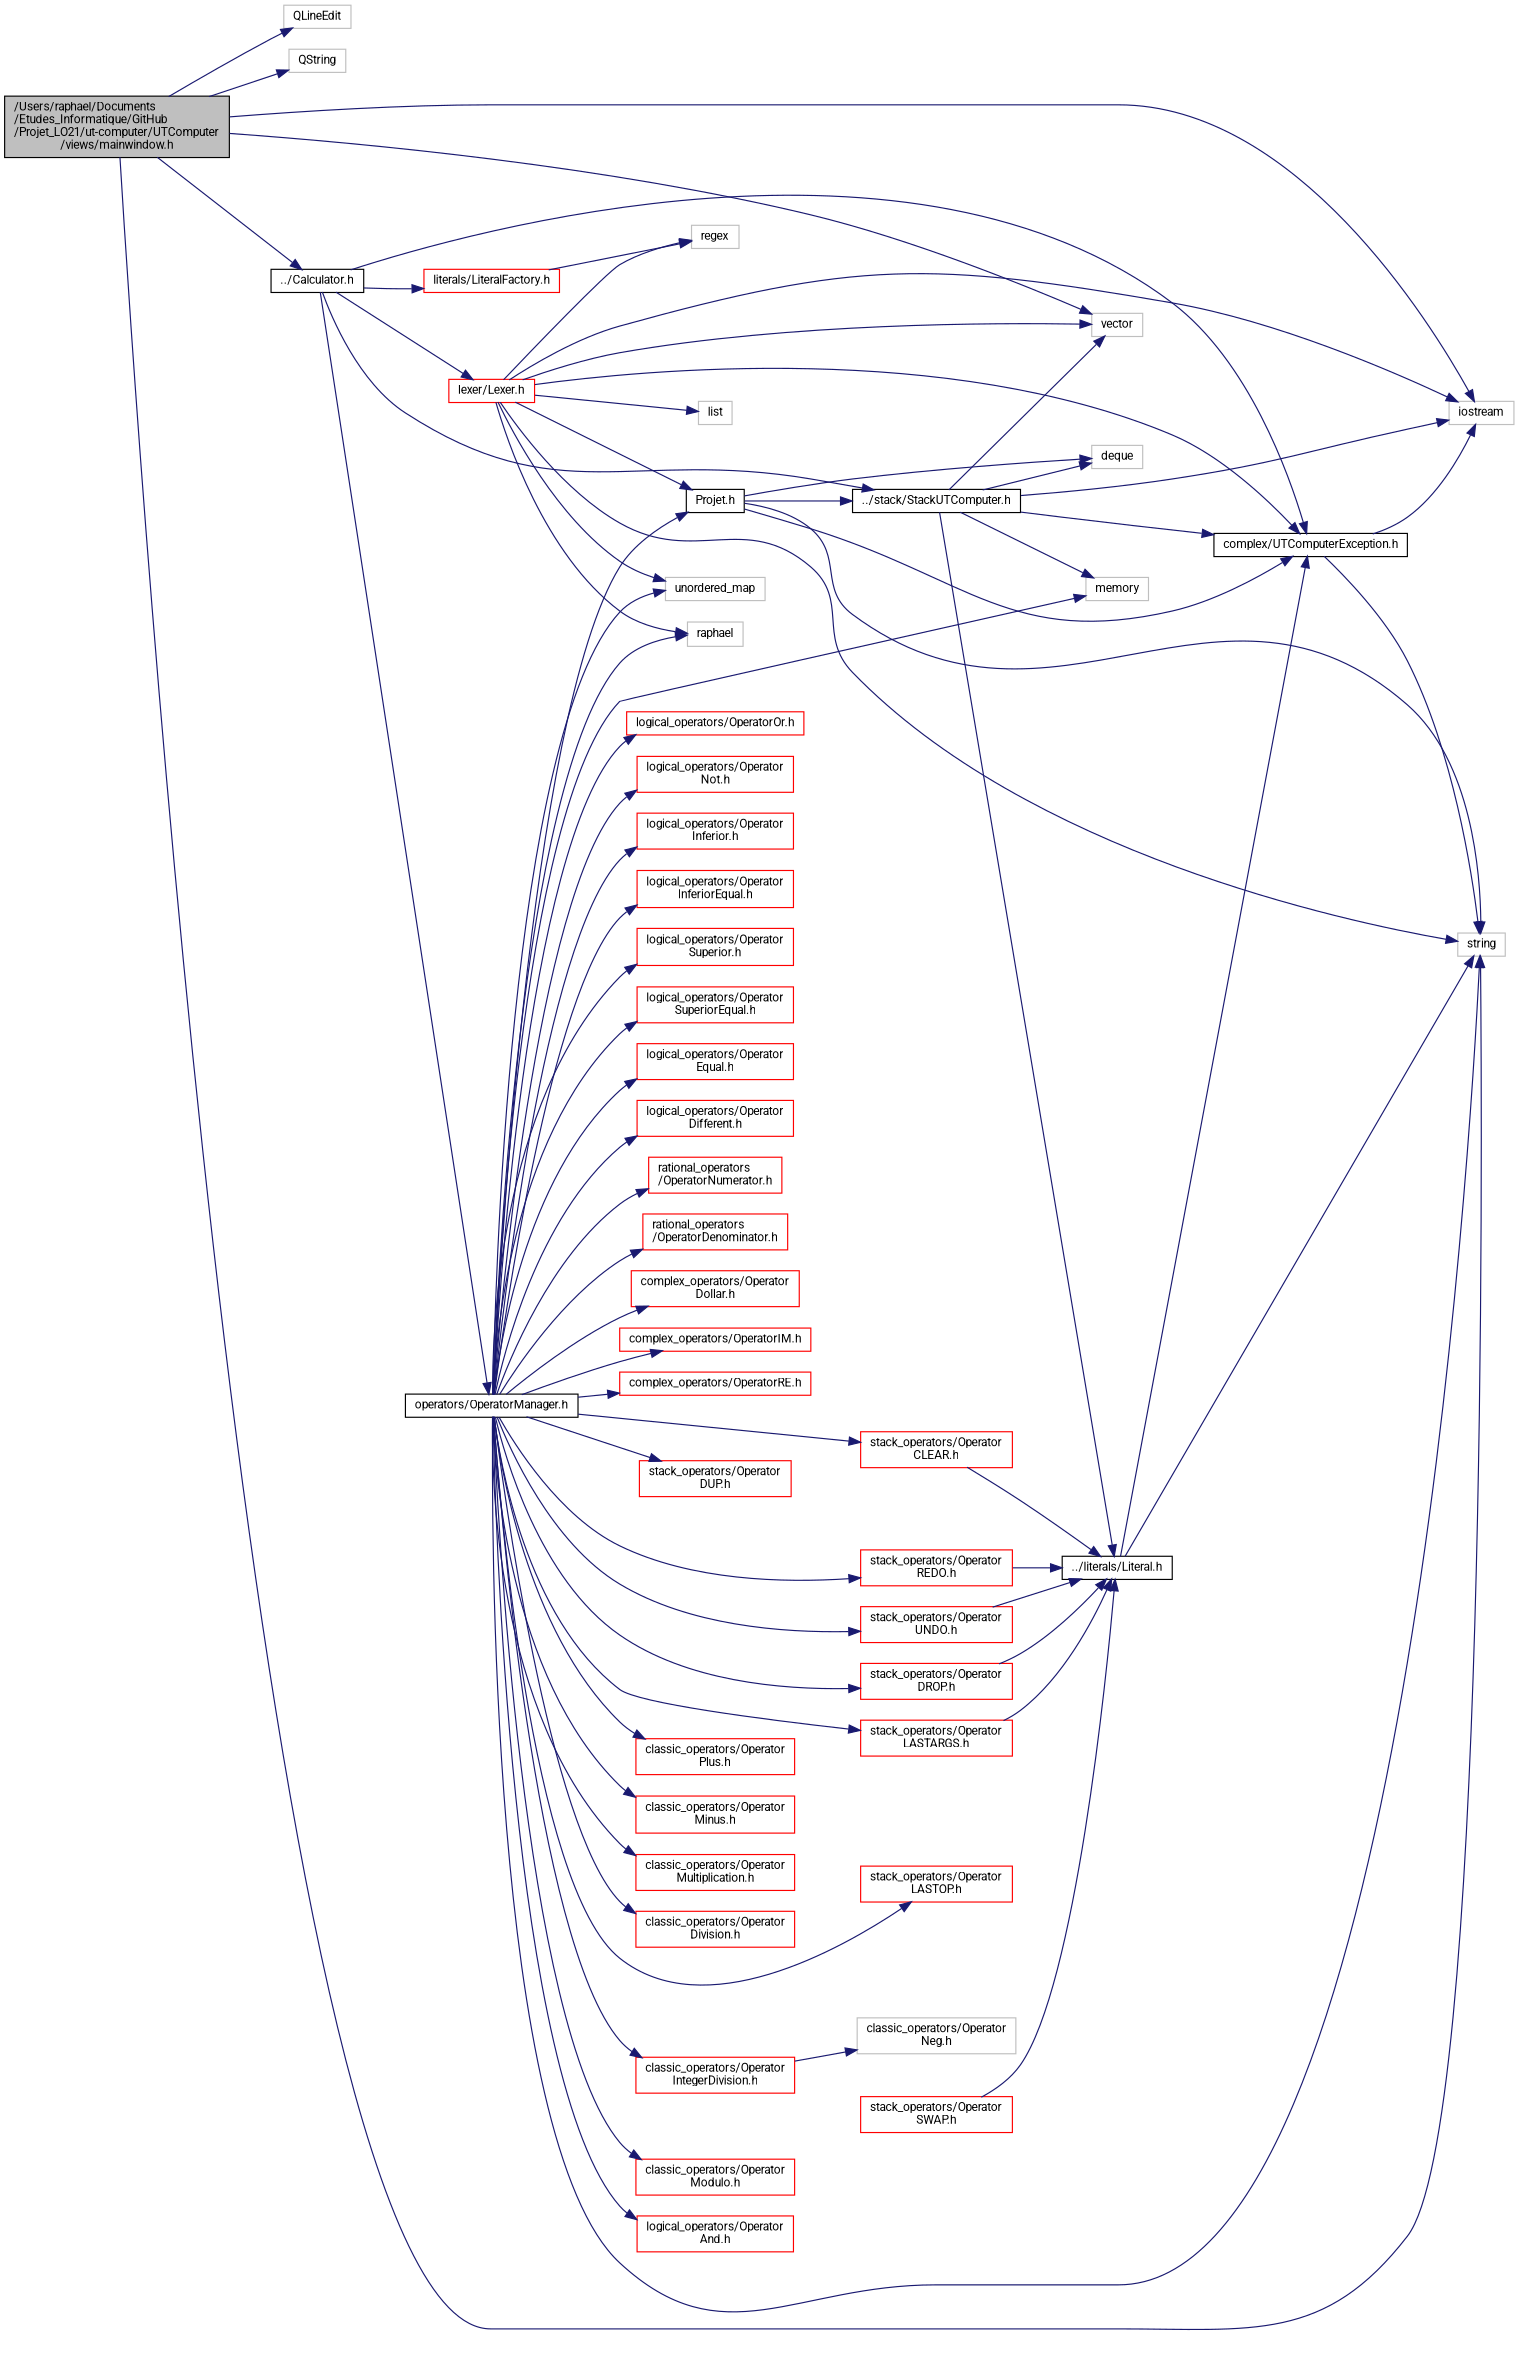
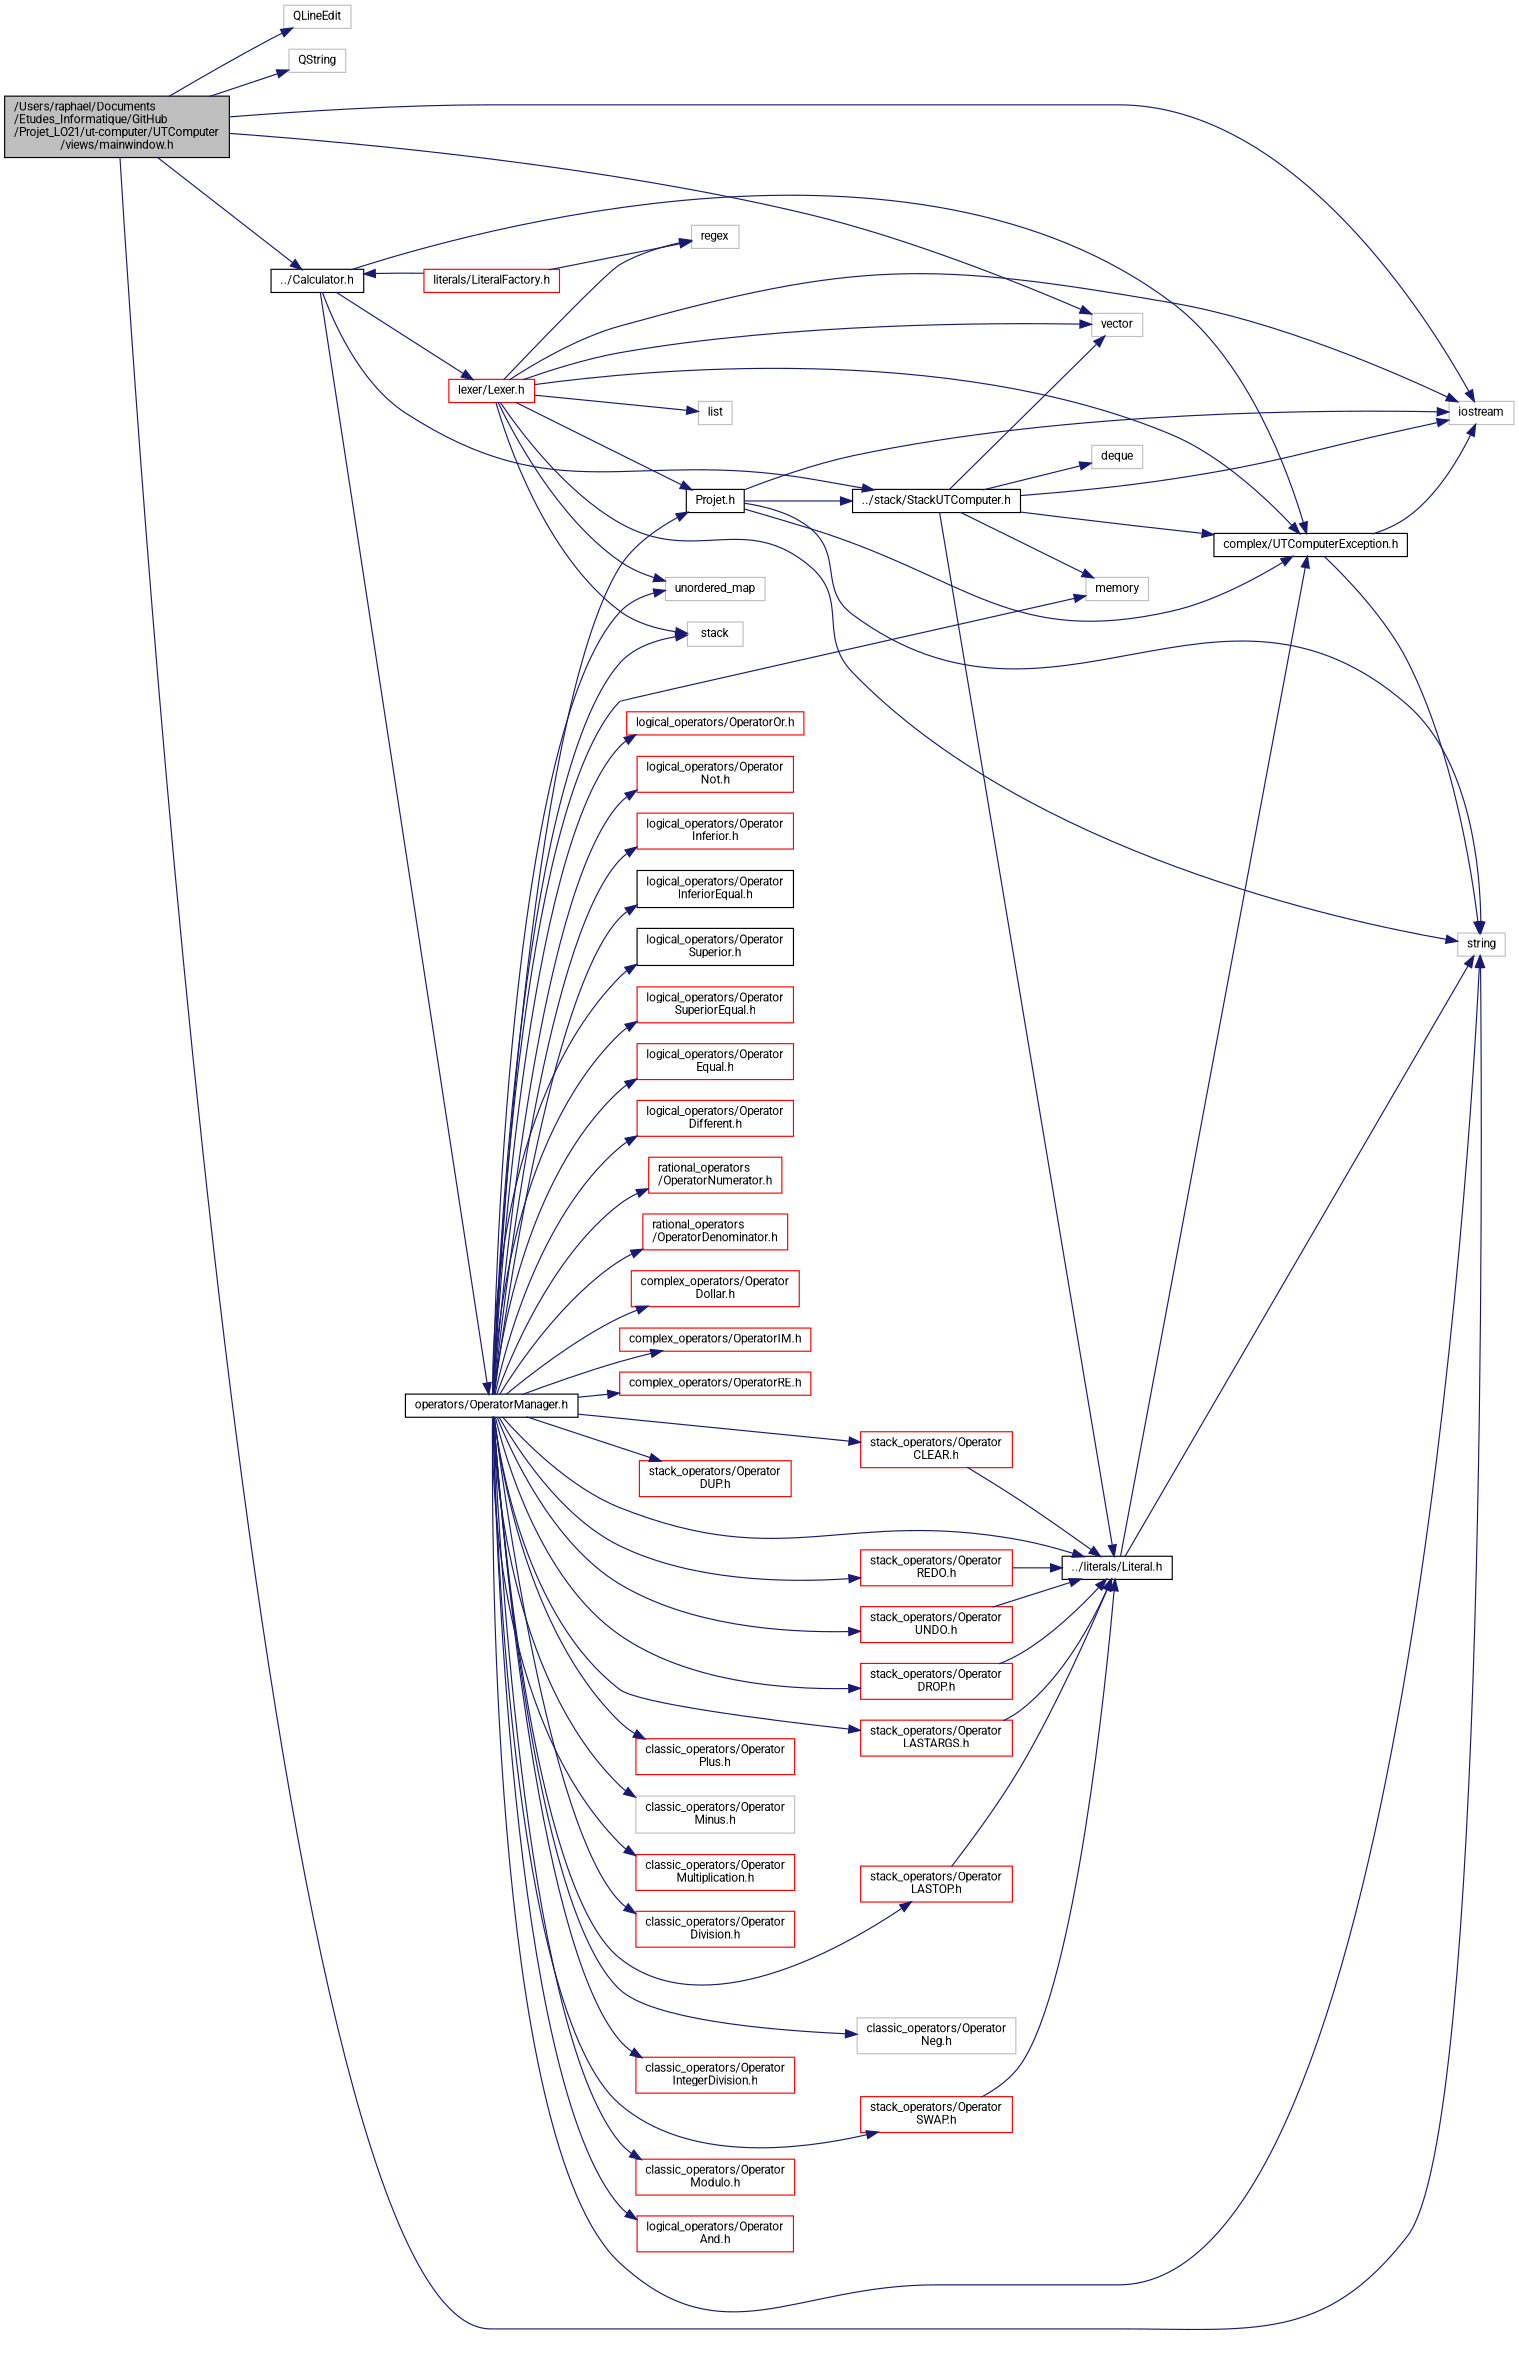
(388, 289) -> (400, 273)
(912, 473) -> (1087, 423)
(715, 634) -> (715, 634)
(715, 889) -> (715, 889)
(715, 947) -> (715, 947)
none -> (771, 1538)
none -> (1039, 1734)
(715, 1815) -> (715, 1815)
(820, 2057) -> (567, 1885)
none -> (588, 2058)
